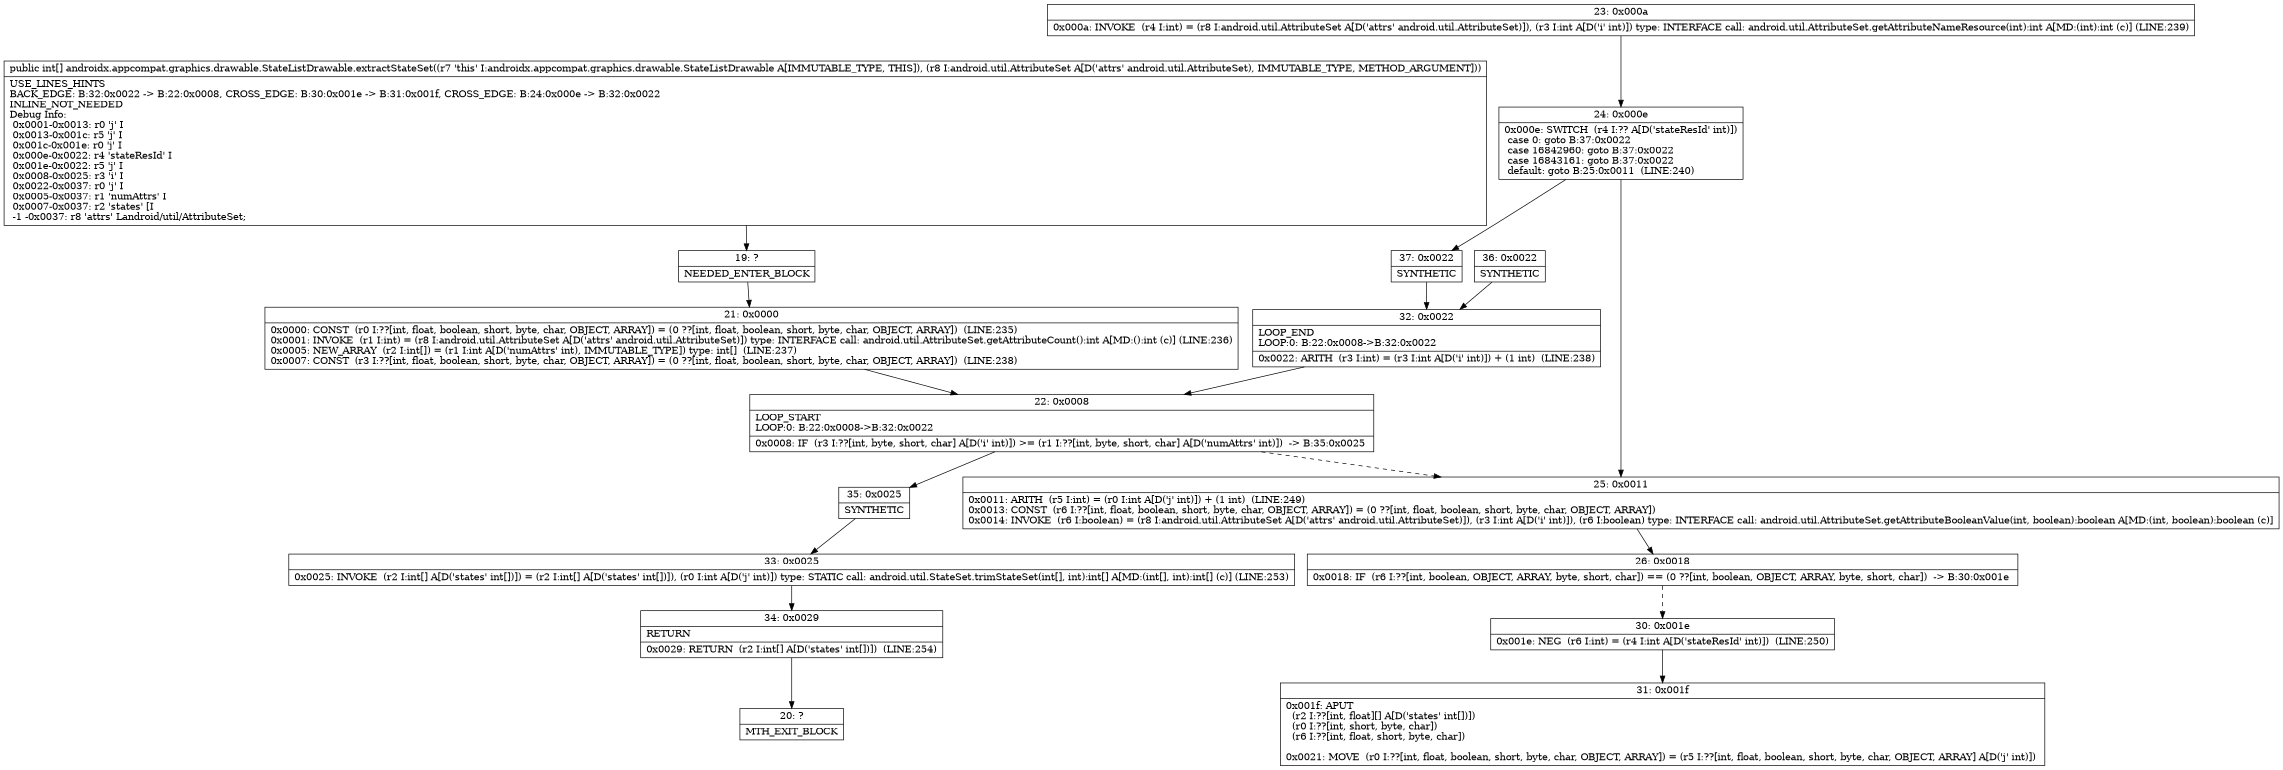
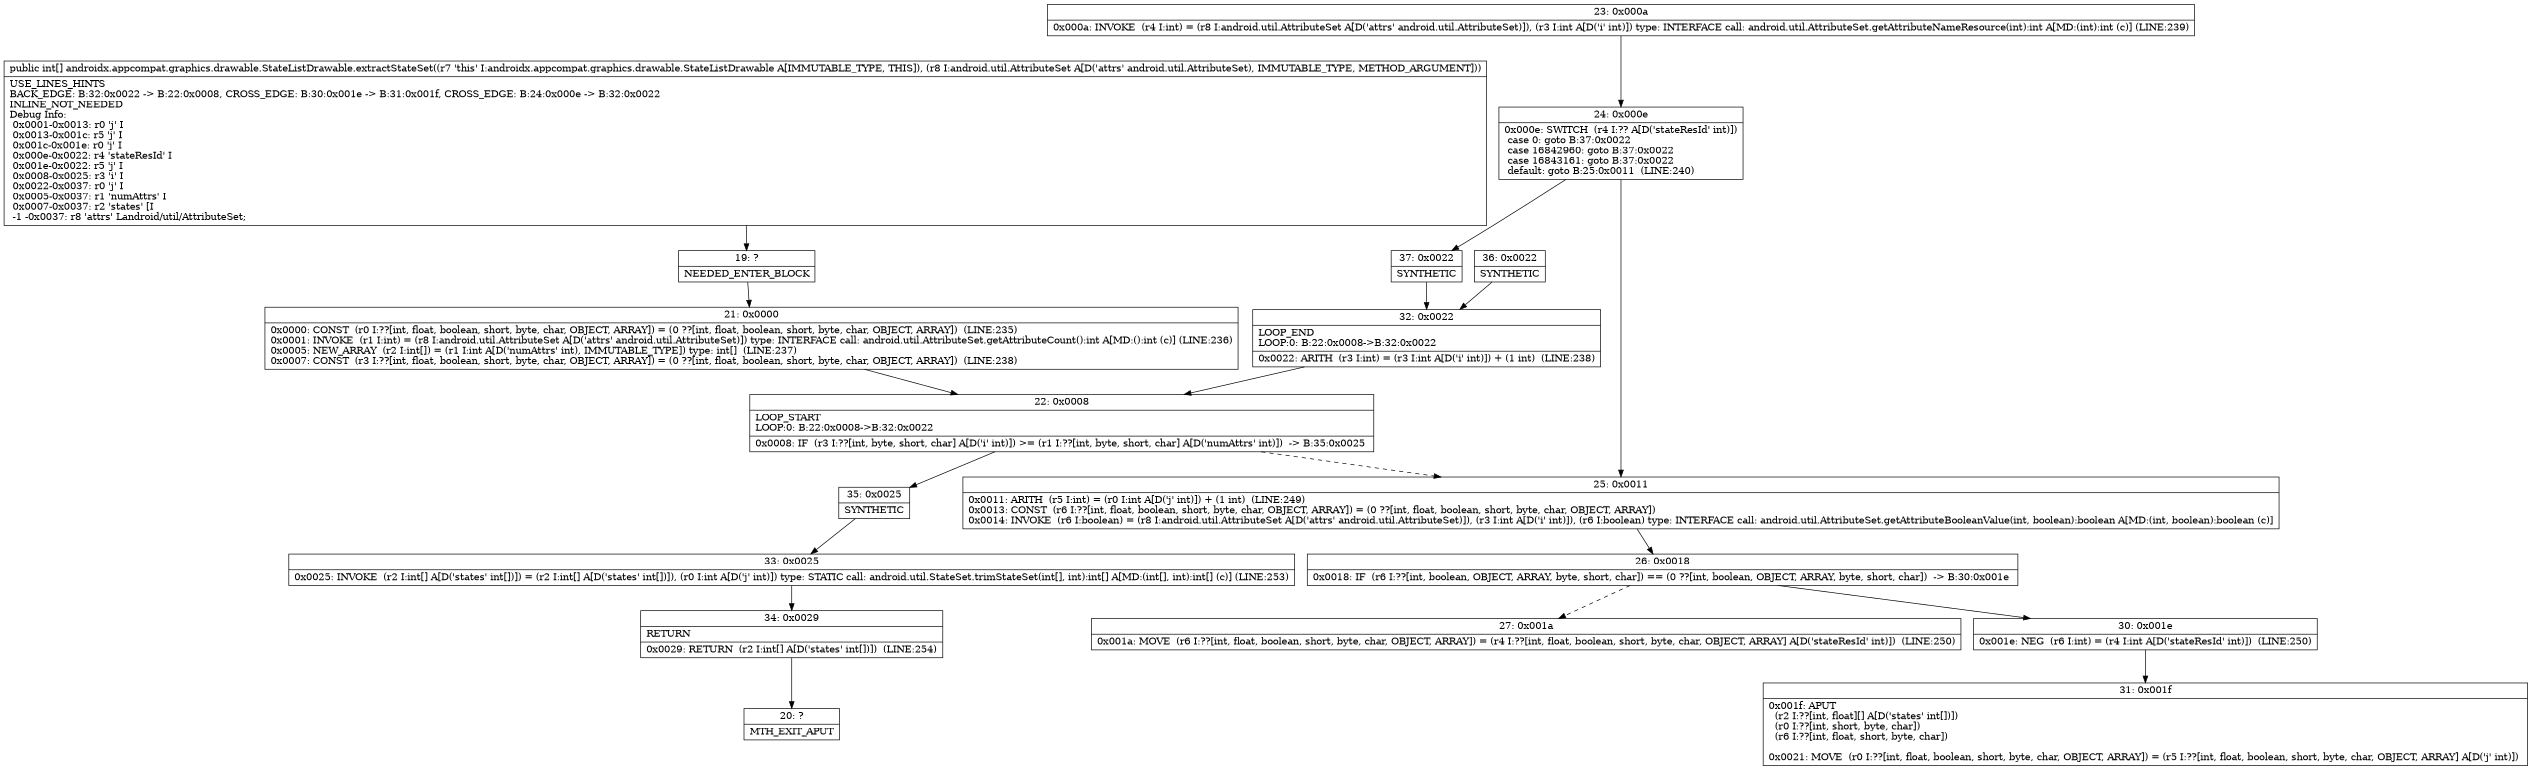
(1663, 599) -> (1901, 602)
none -> (1526, 634)
(792, 732) -> (792, 732)
